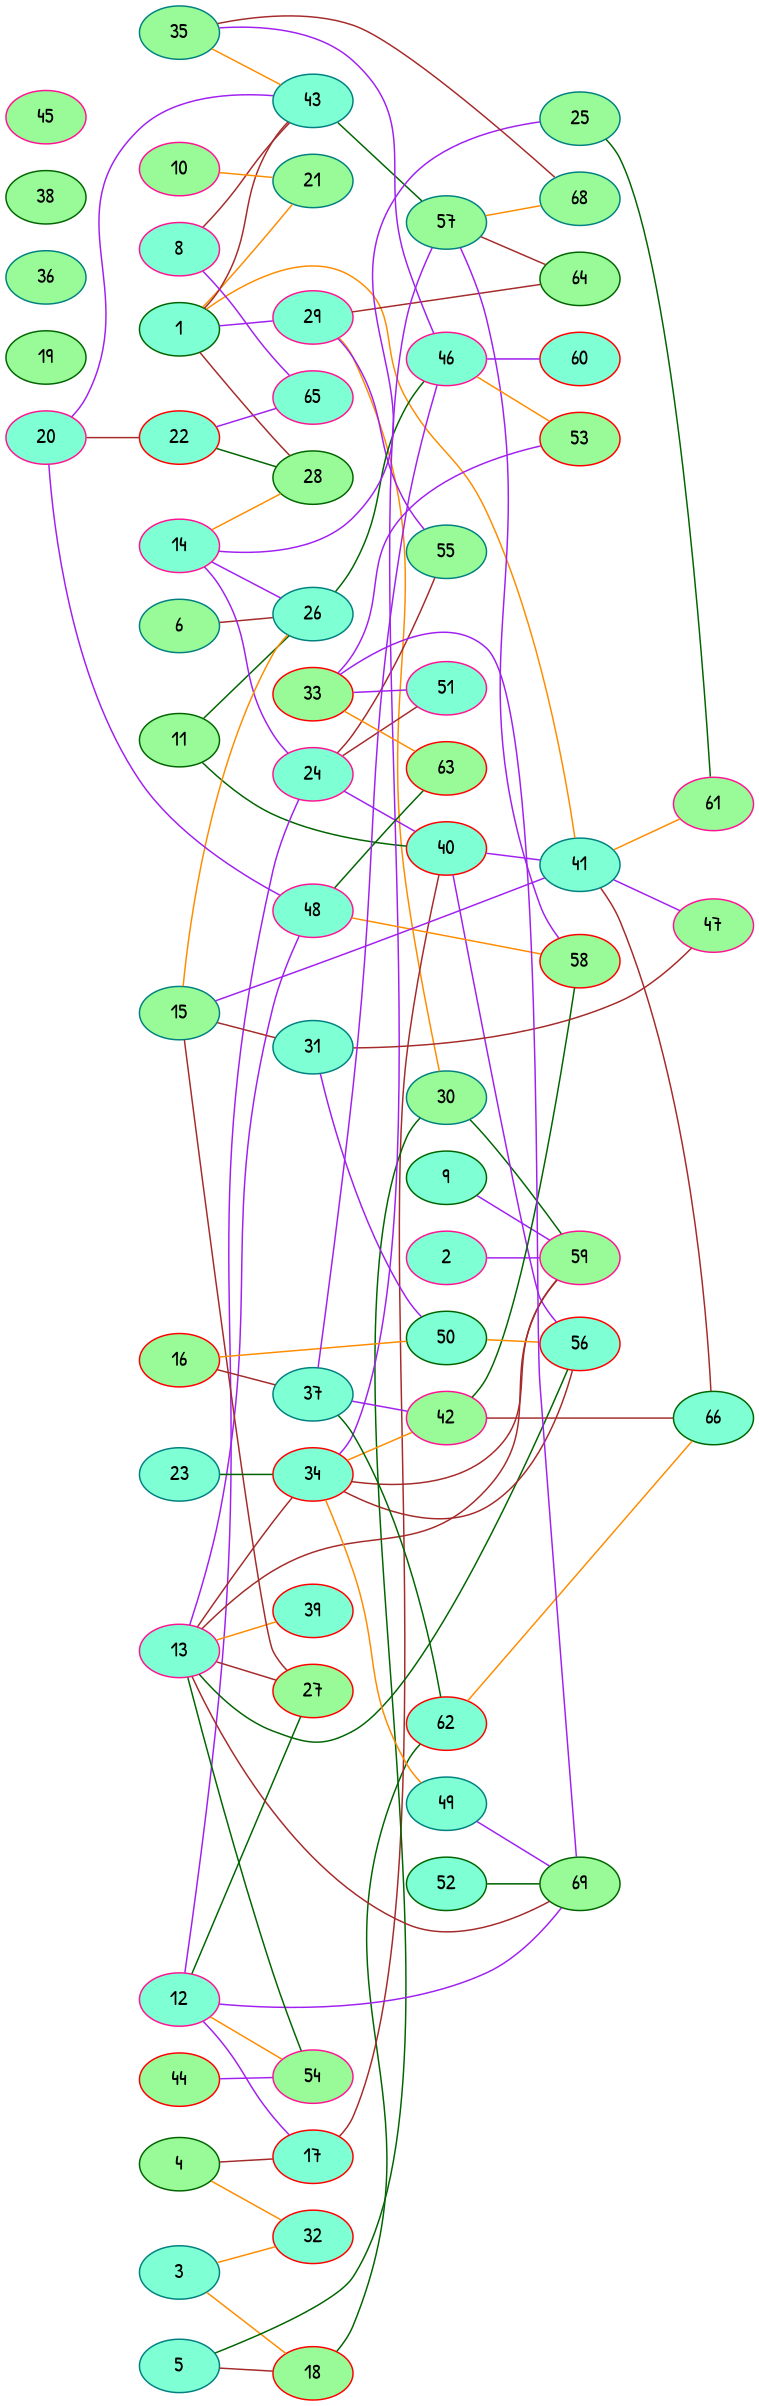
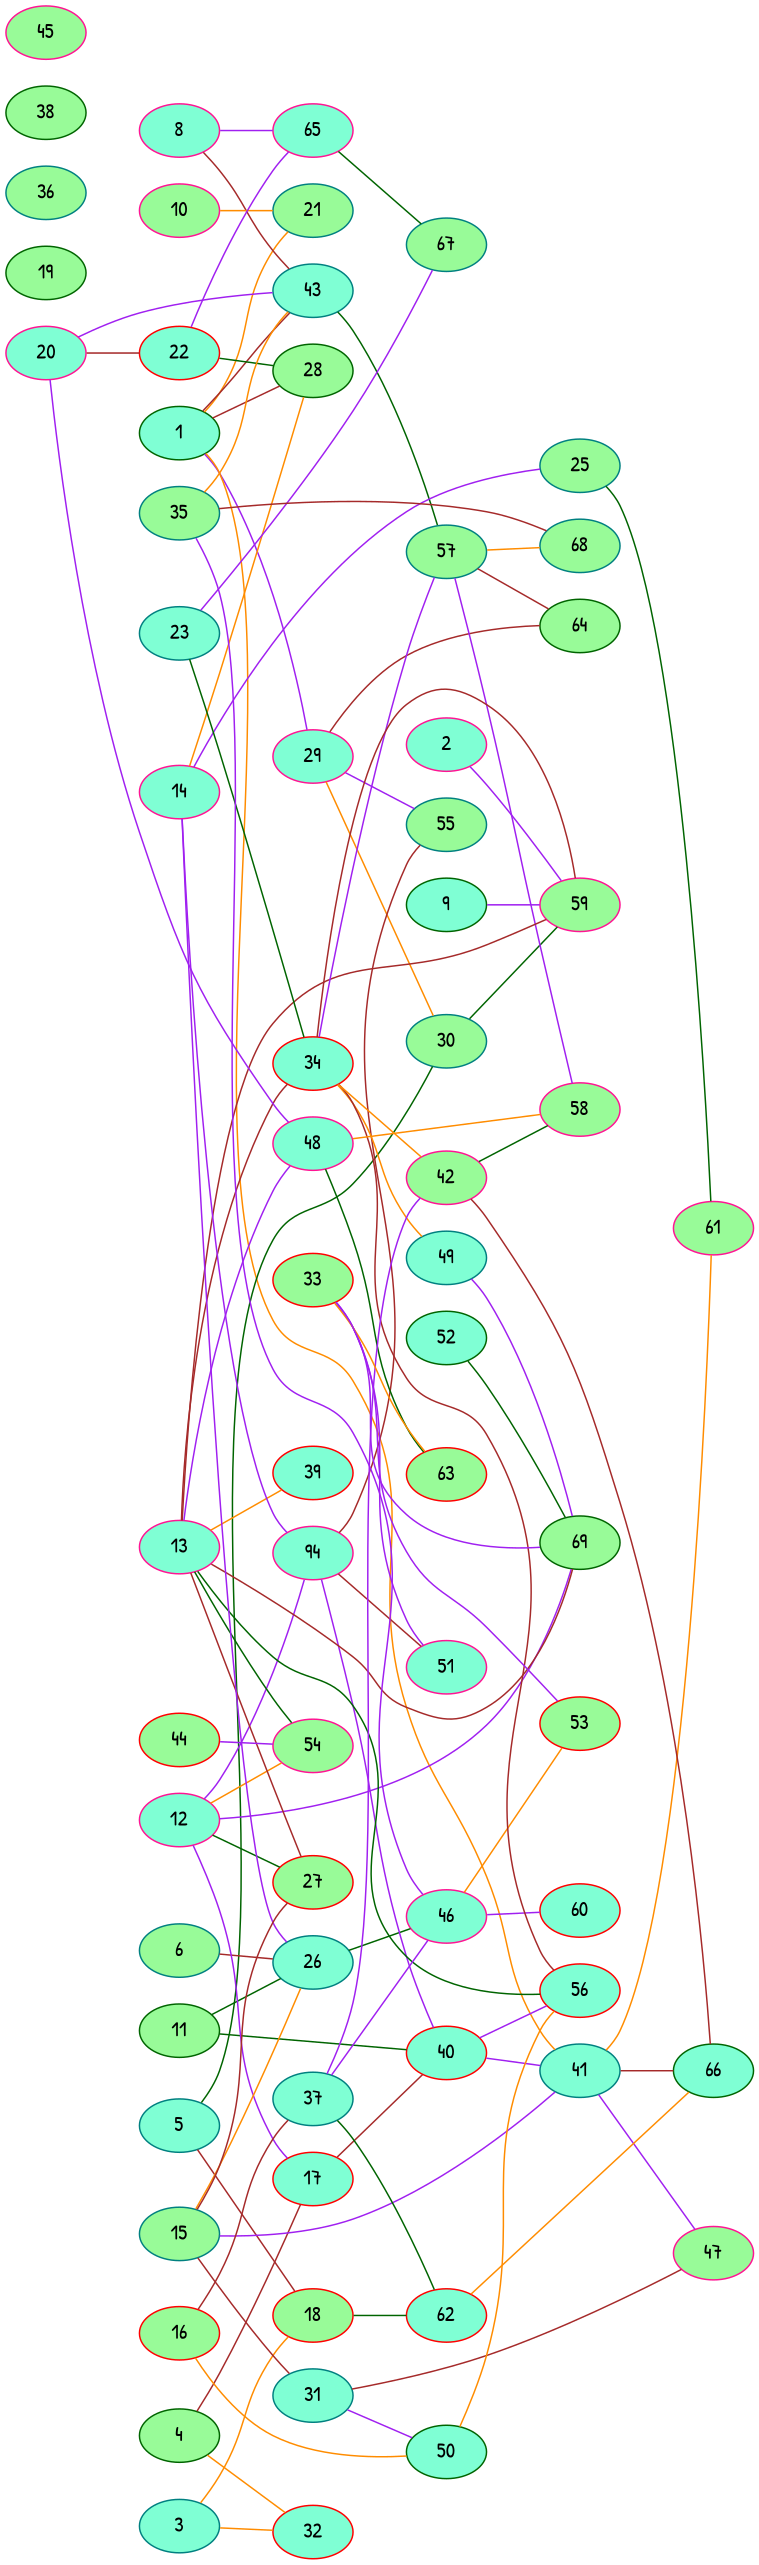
none -> (446, 245)
(313, 774) -> (313, 1553)
(580, 961) -> (580, 1110)
